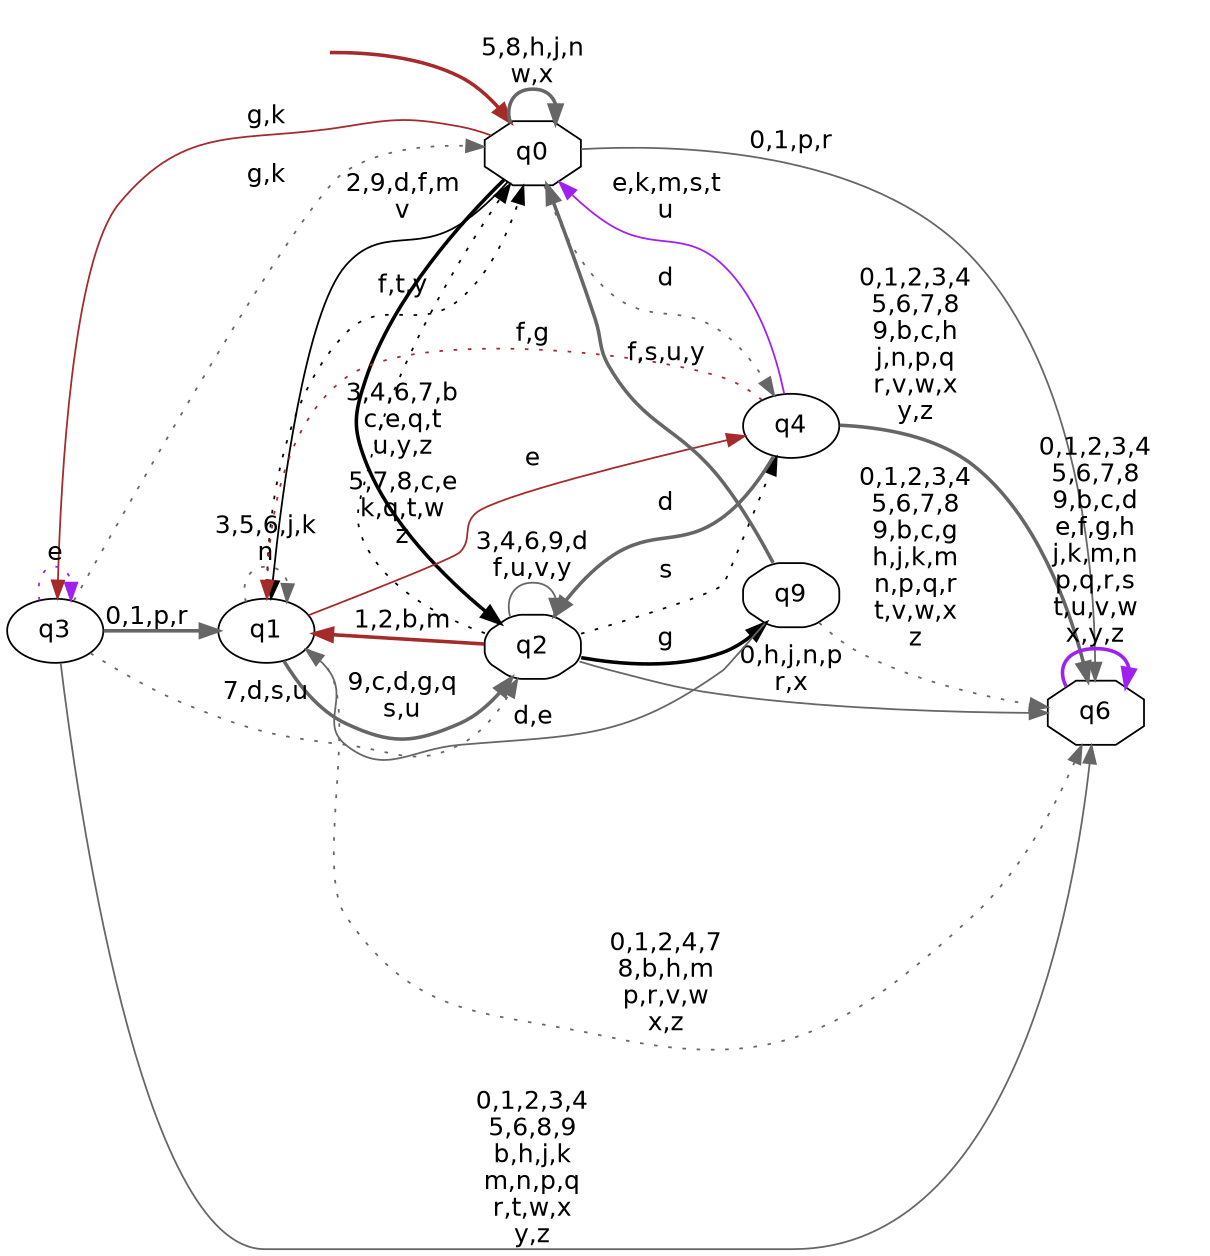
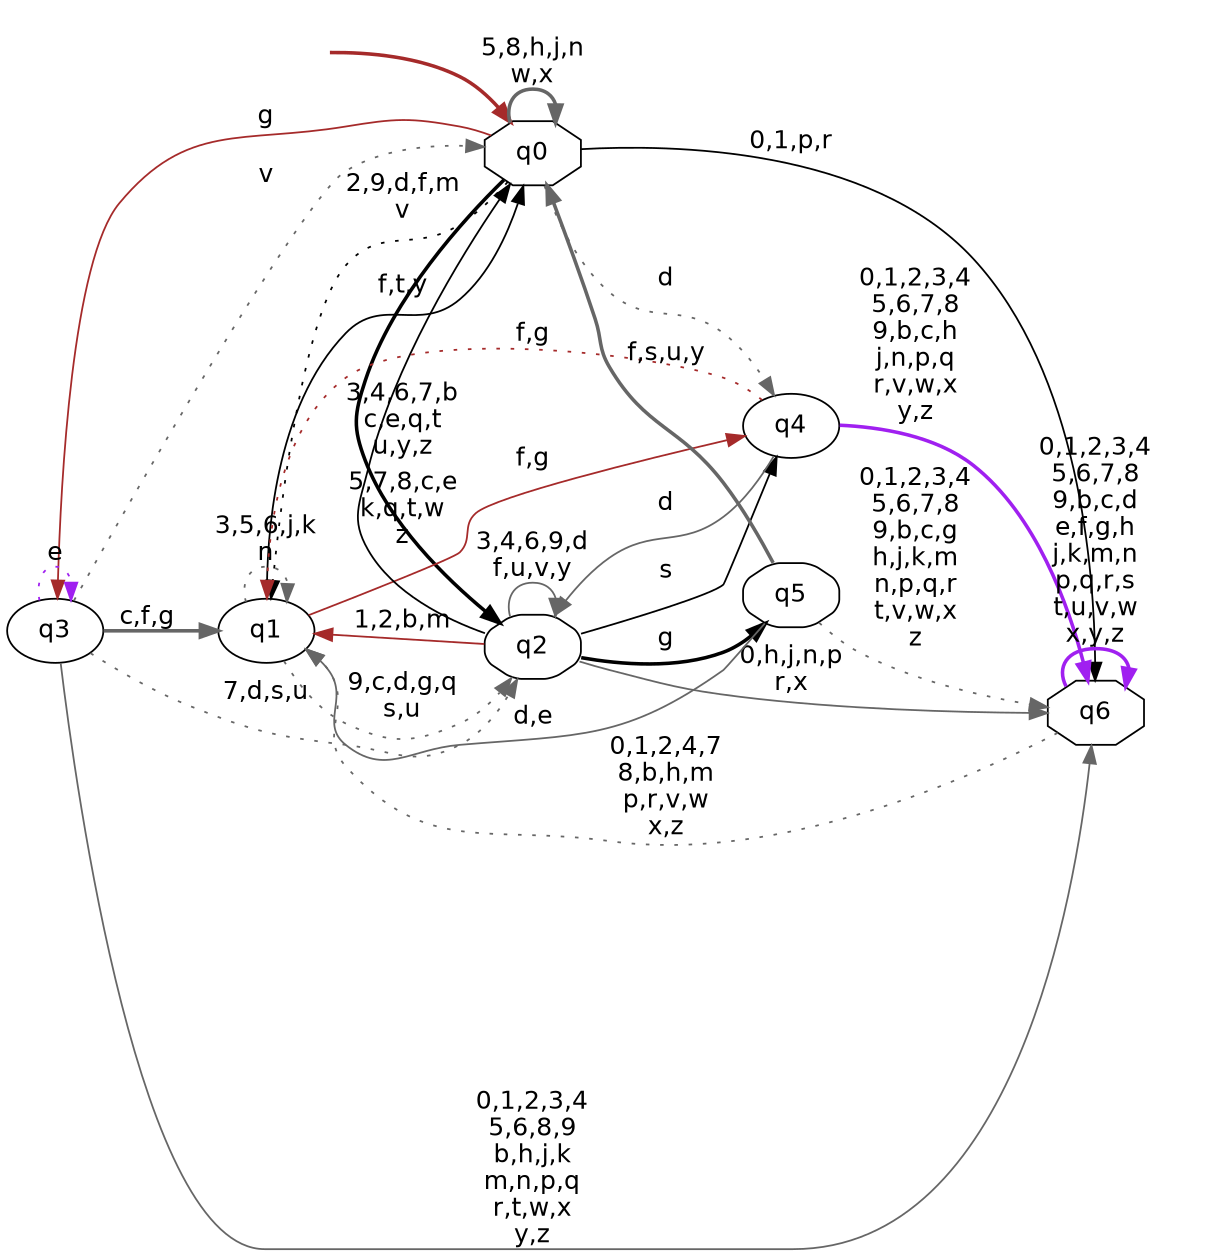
(266, 117) -> (266, 117)
(266, 176) -> (266, 176)
(713, 257) -> none
(977, 263) -> (977, 263)
(317, 327) -> (317, 327)
(331, 352) -> (331, 352)
(378, 435) -> (378, 435)
(533, 459) -> (533, 459)
(1004, 496) -> (1004, 496)
(675, 537) -> (675, 537)
(710, 592) -> (710, 592)
(791, 595) -> (791, 595)
(147, 617) -> (147, 617)
(409, 639) -> (409, 639)
(384, 737) -> (384, 737)
(614, 1038) -> (644, 843)
